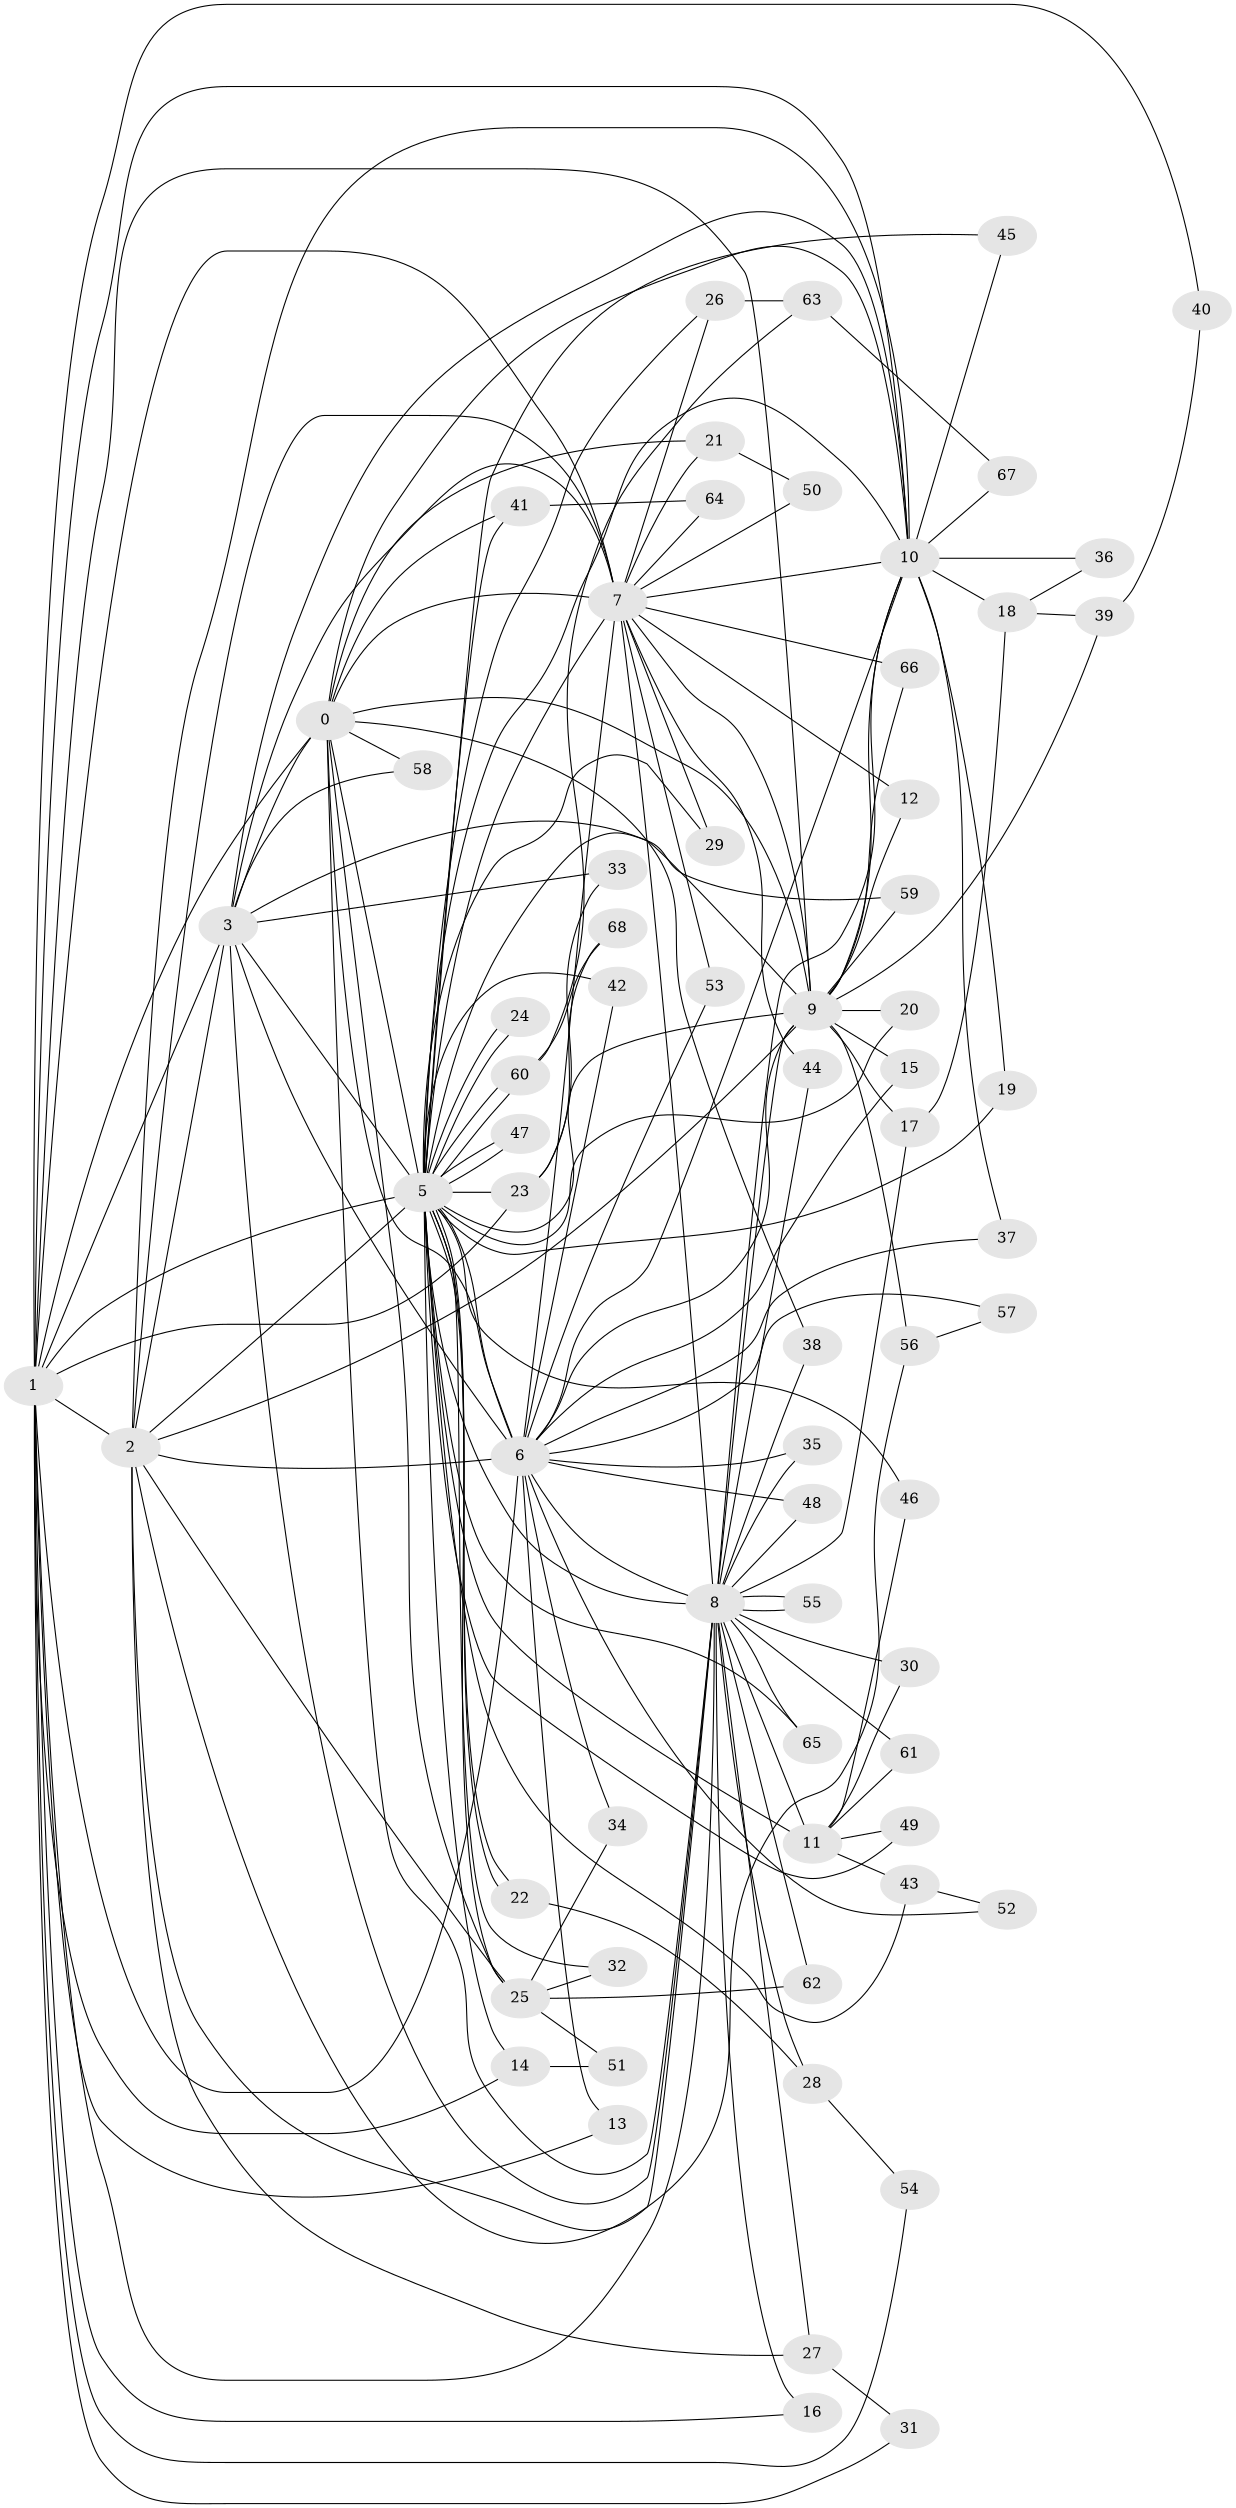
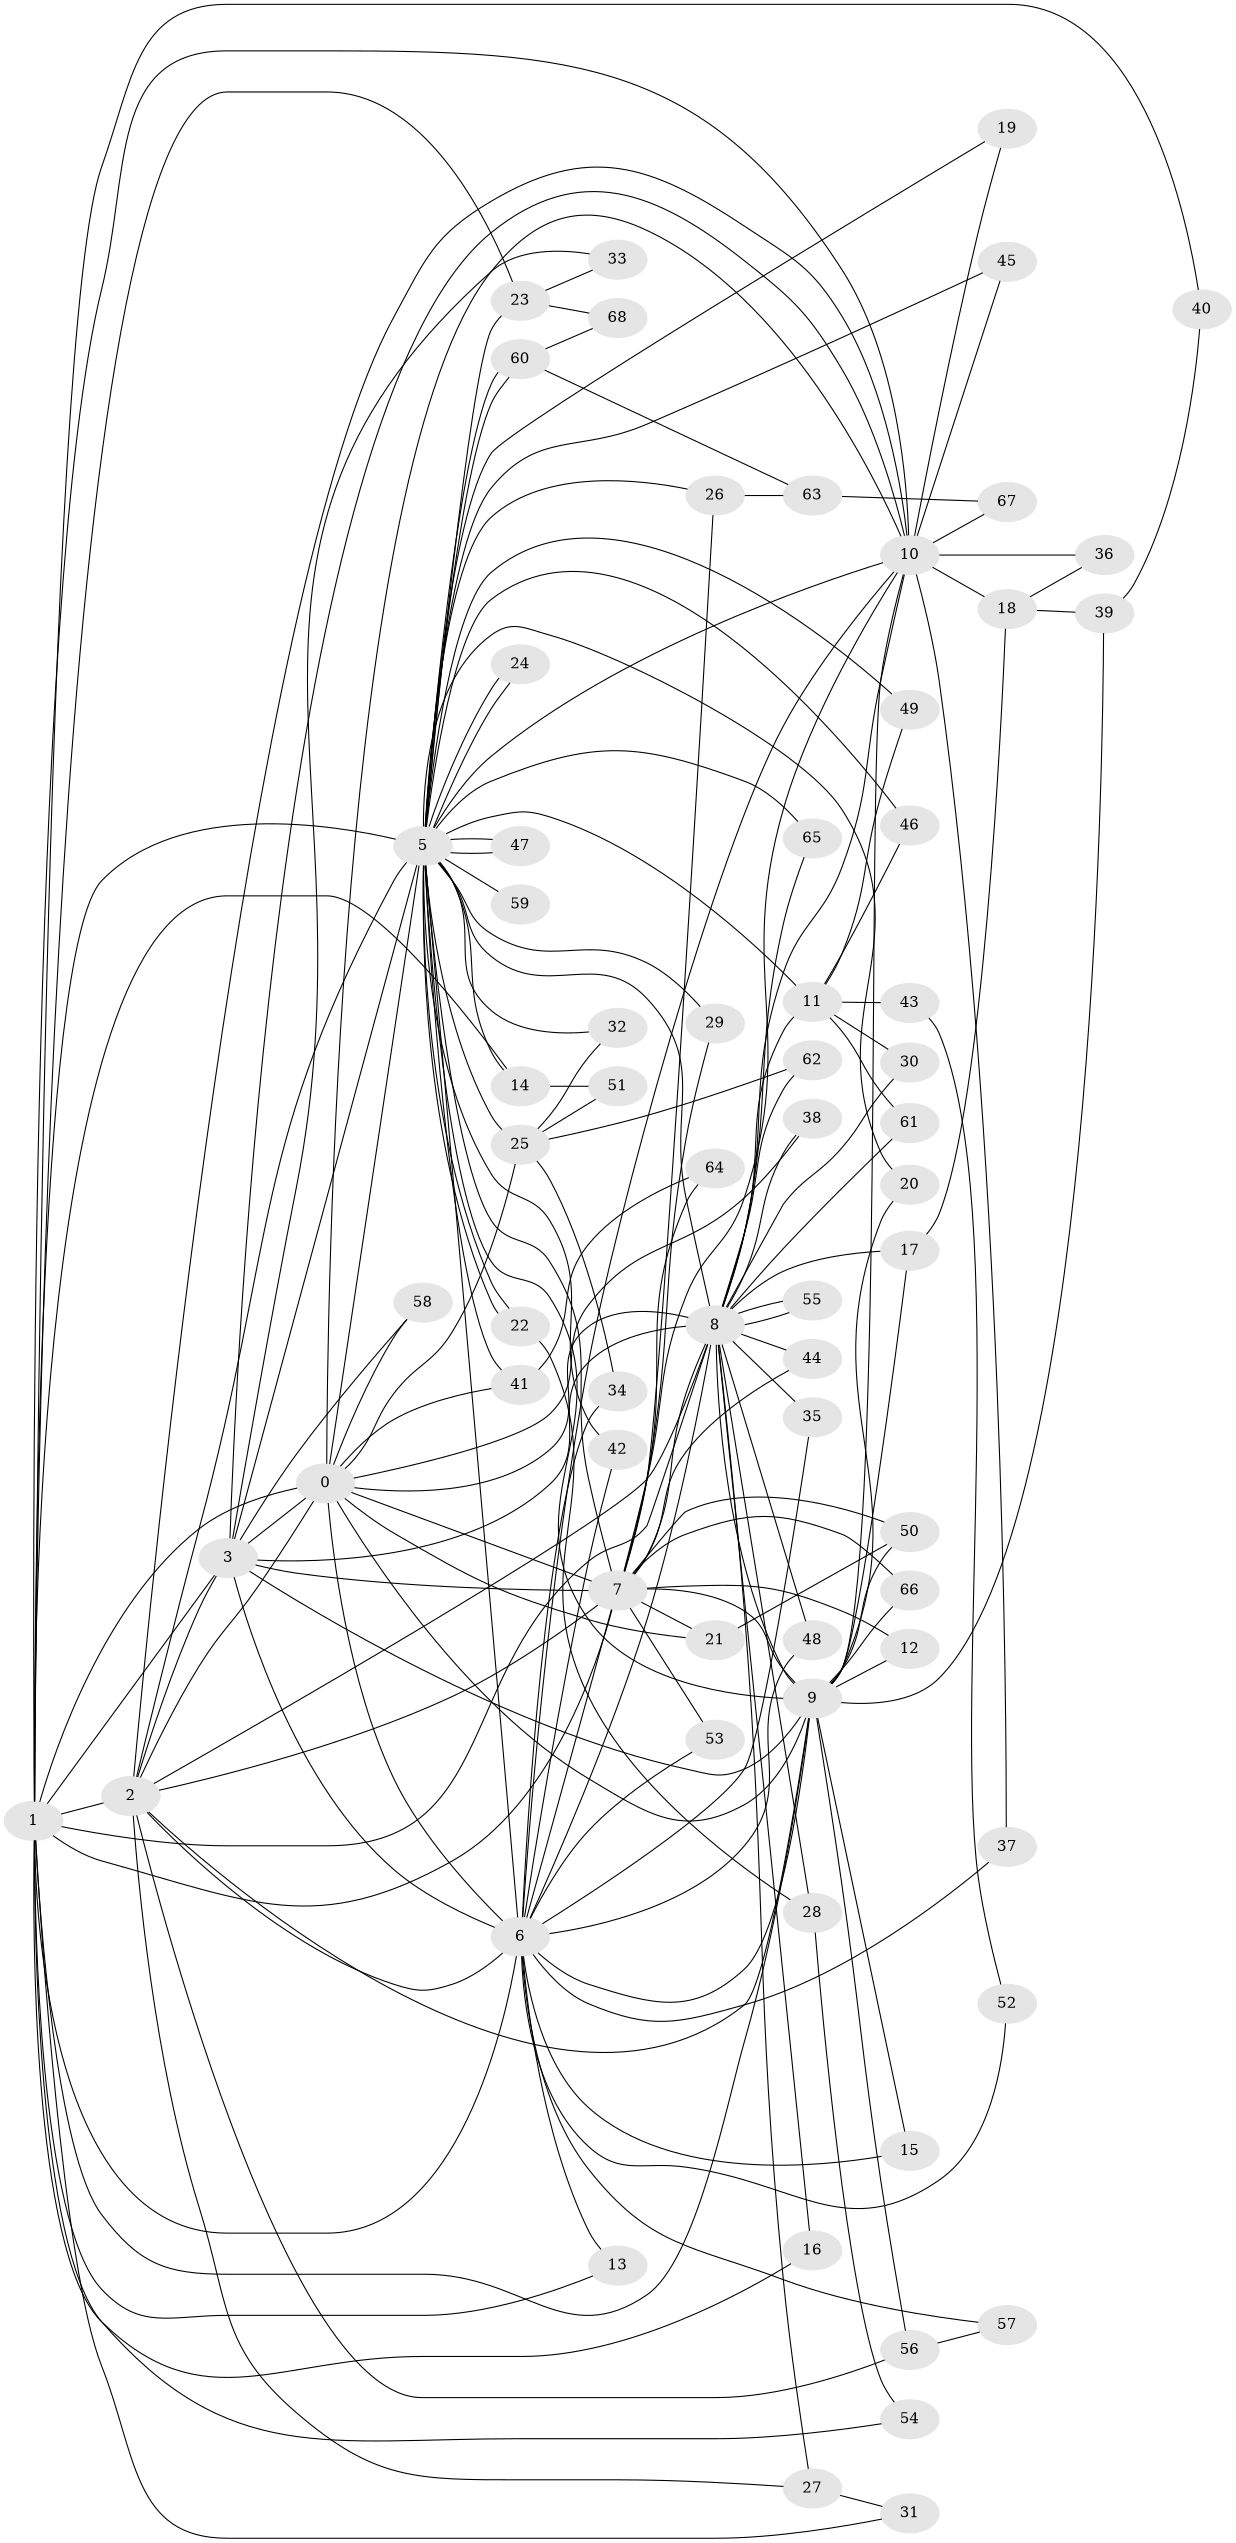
(861, 953) -> (861, 1615)
(328, 1740) -> (220, 1635)
(511, 1766) -> none
